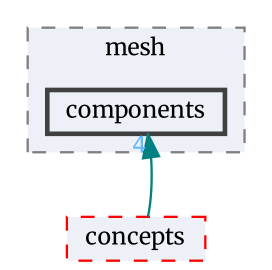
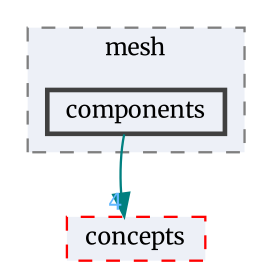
(151, 187) -> (121, 167)
